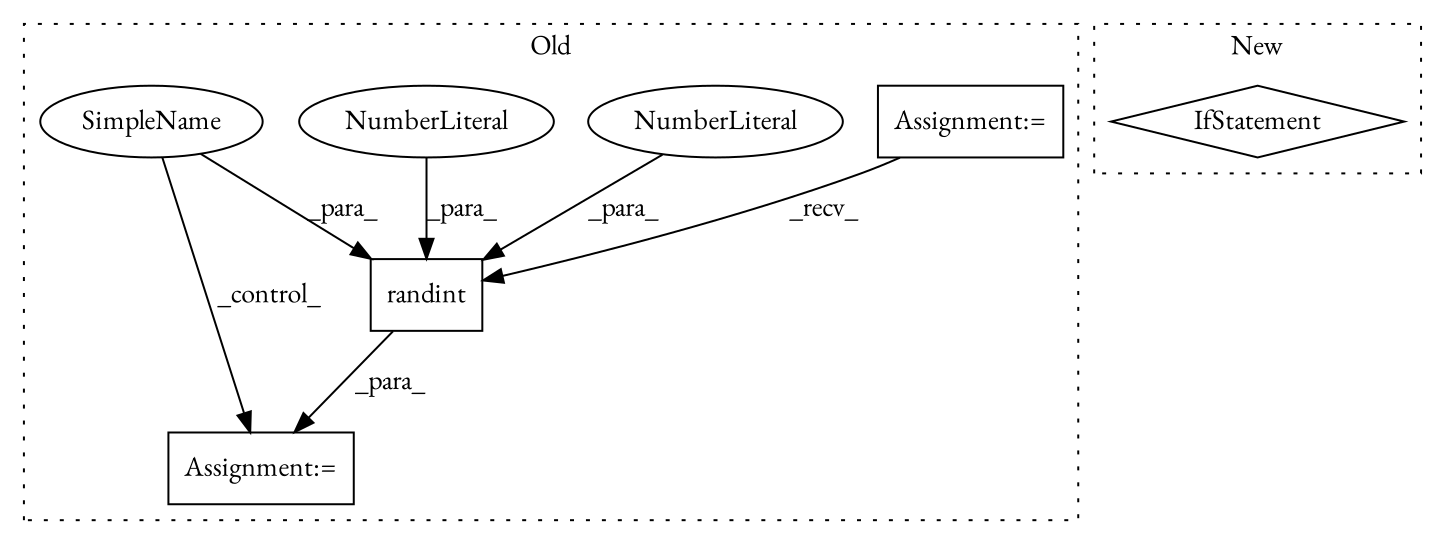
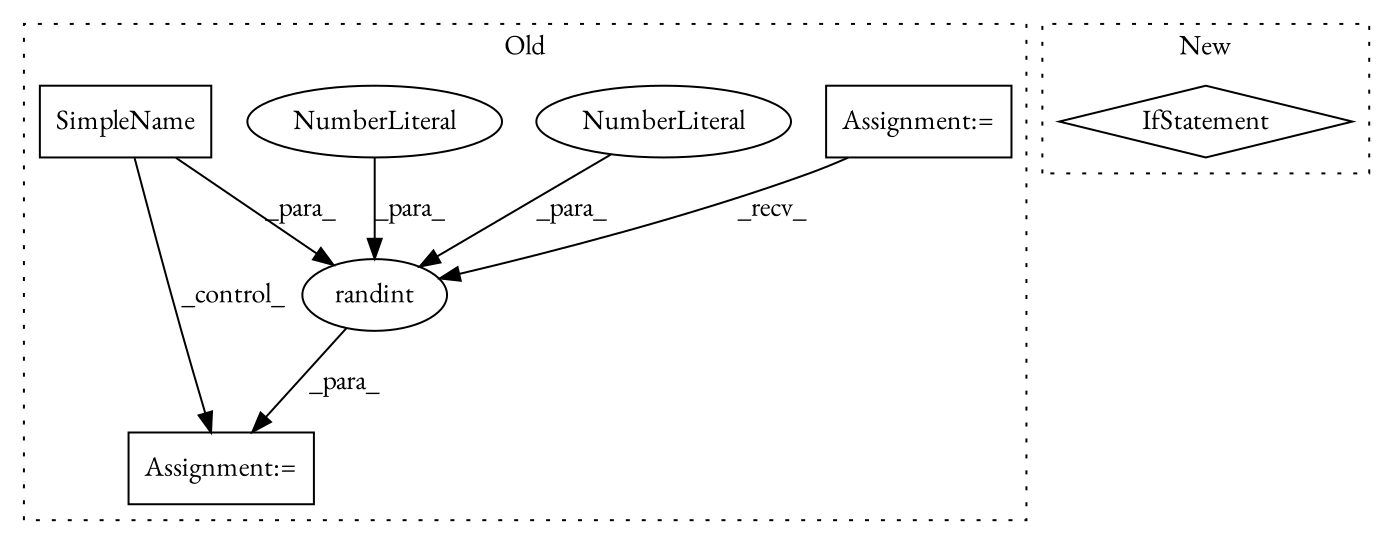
(151, 122) -> (126, 122)
(427, 295) -> (375, 295)
